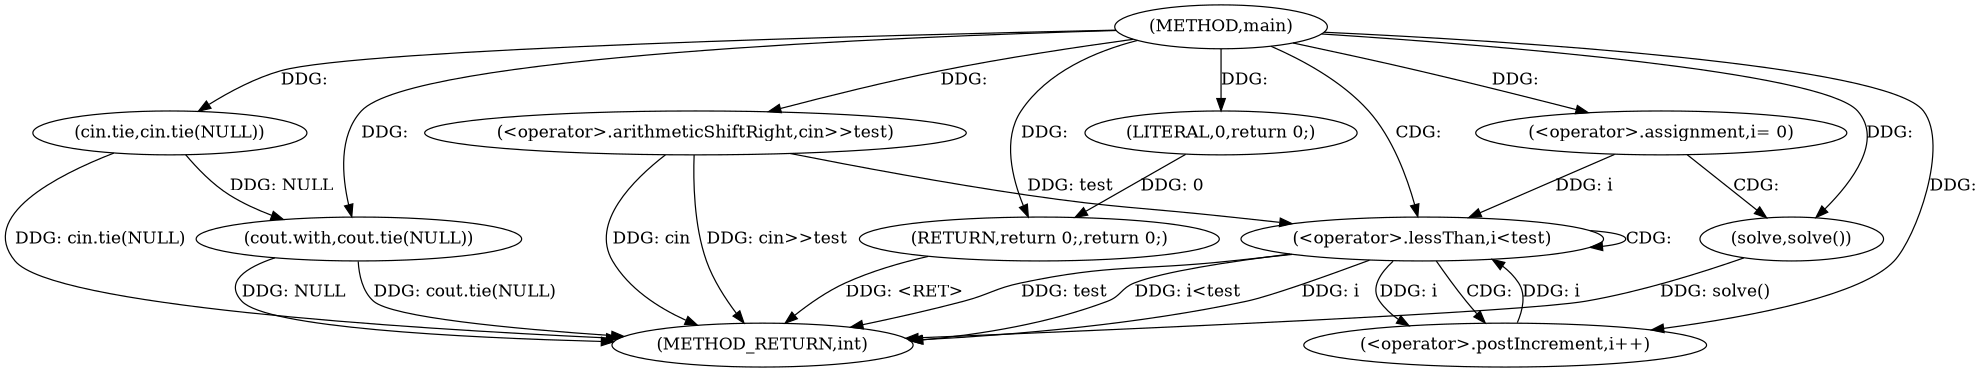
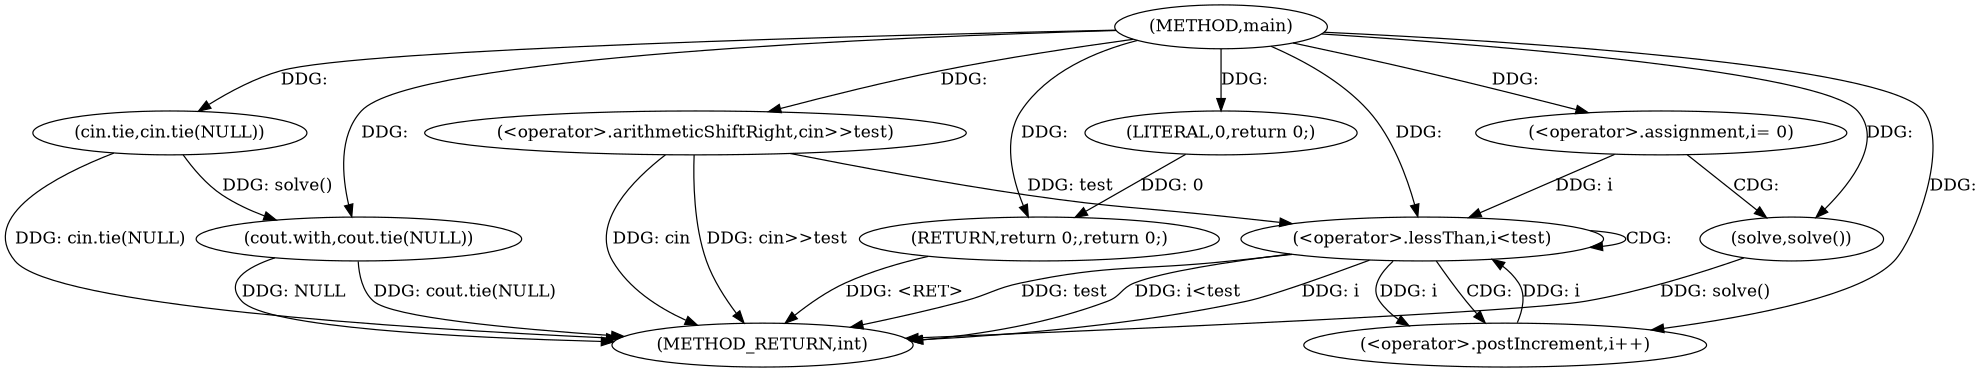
(1422, 133) -> (1422, 133)
(281, 186) -> (278, 186)
